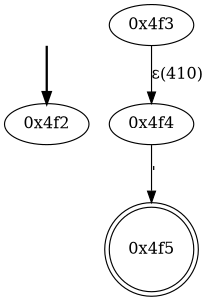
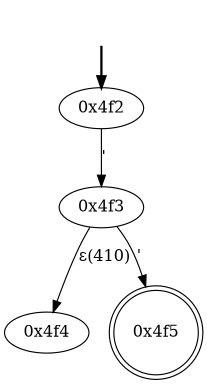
none -> (101, 152)
(152, 168) -> (132, 250)
